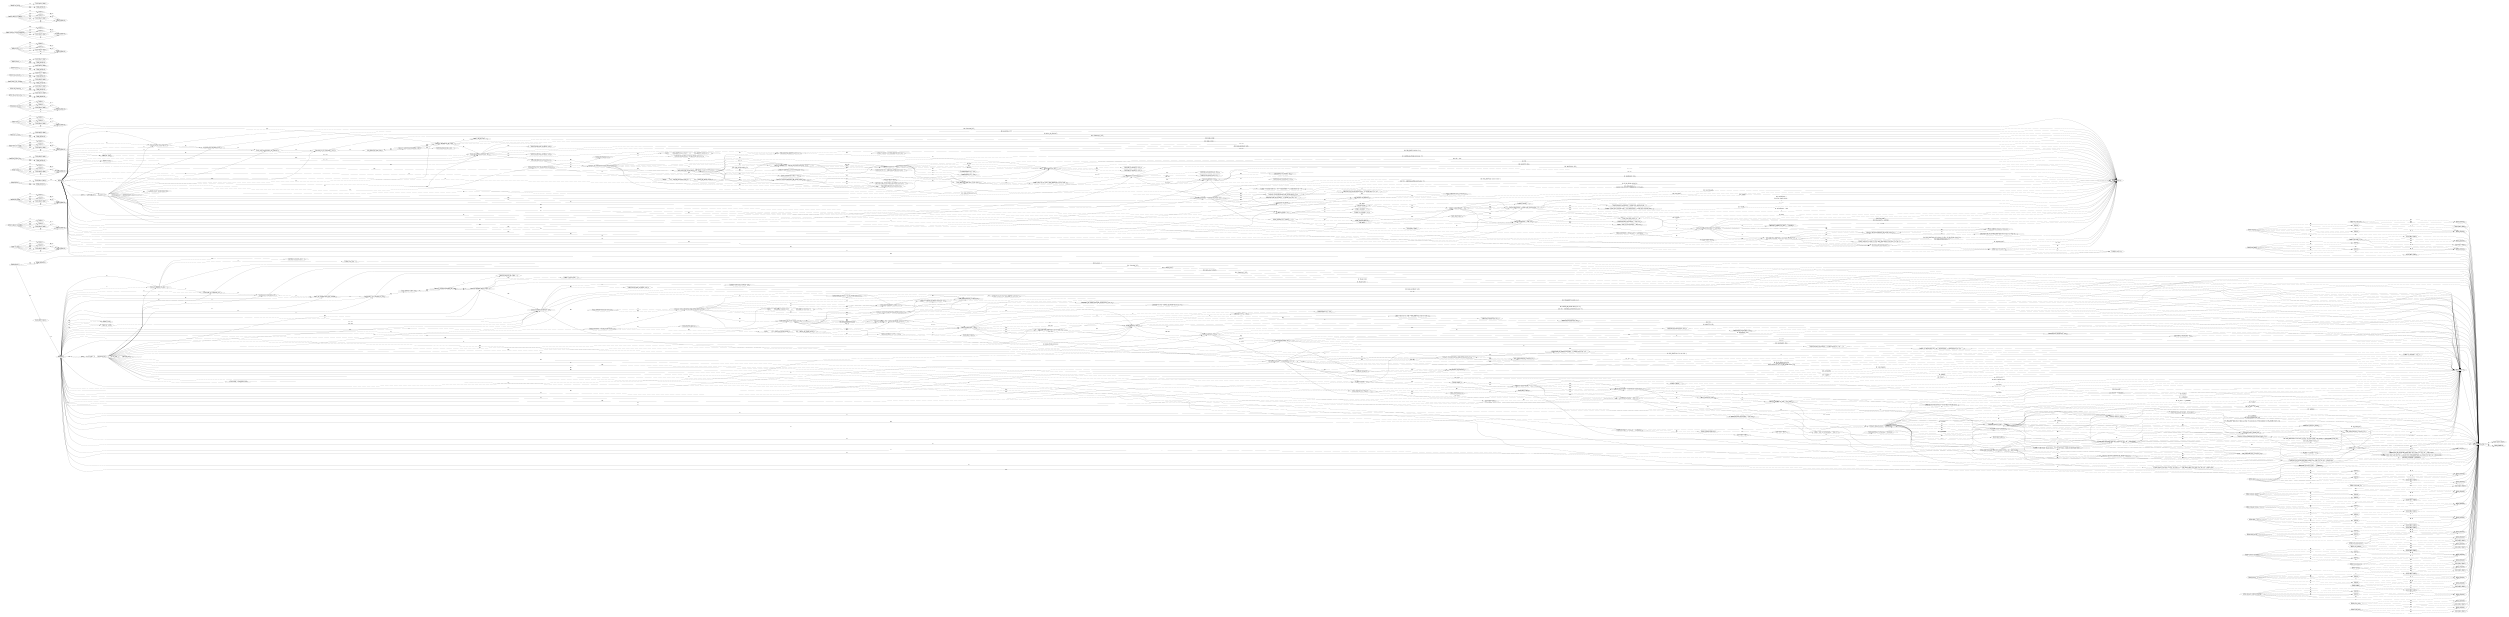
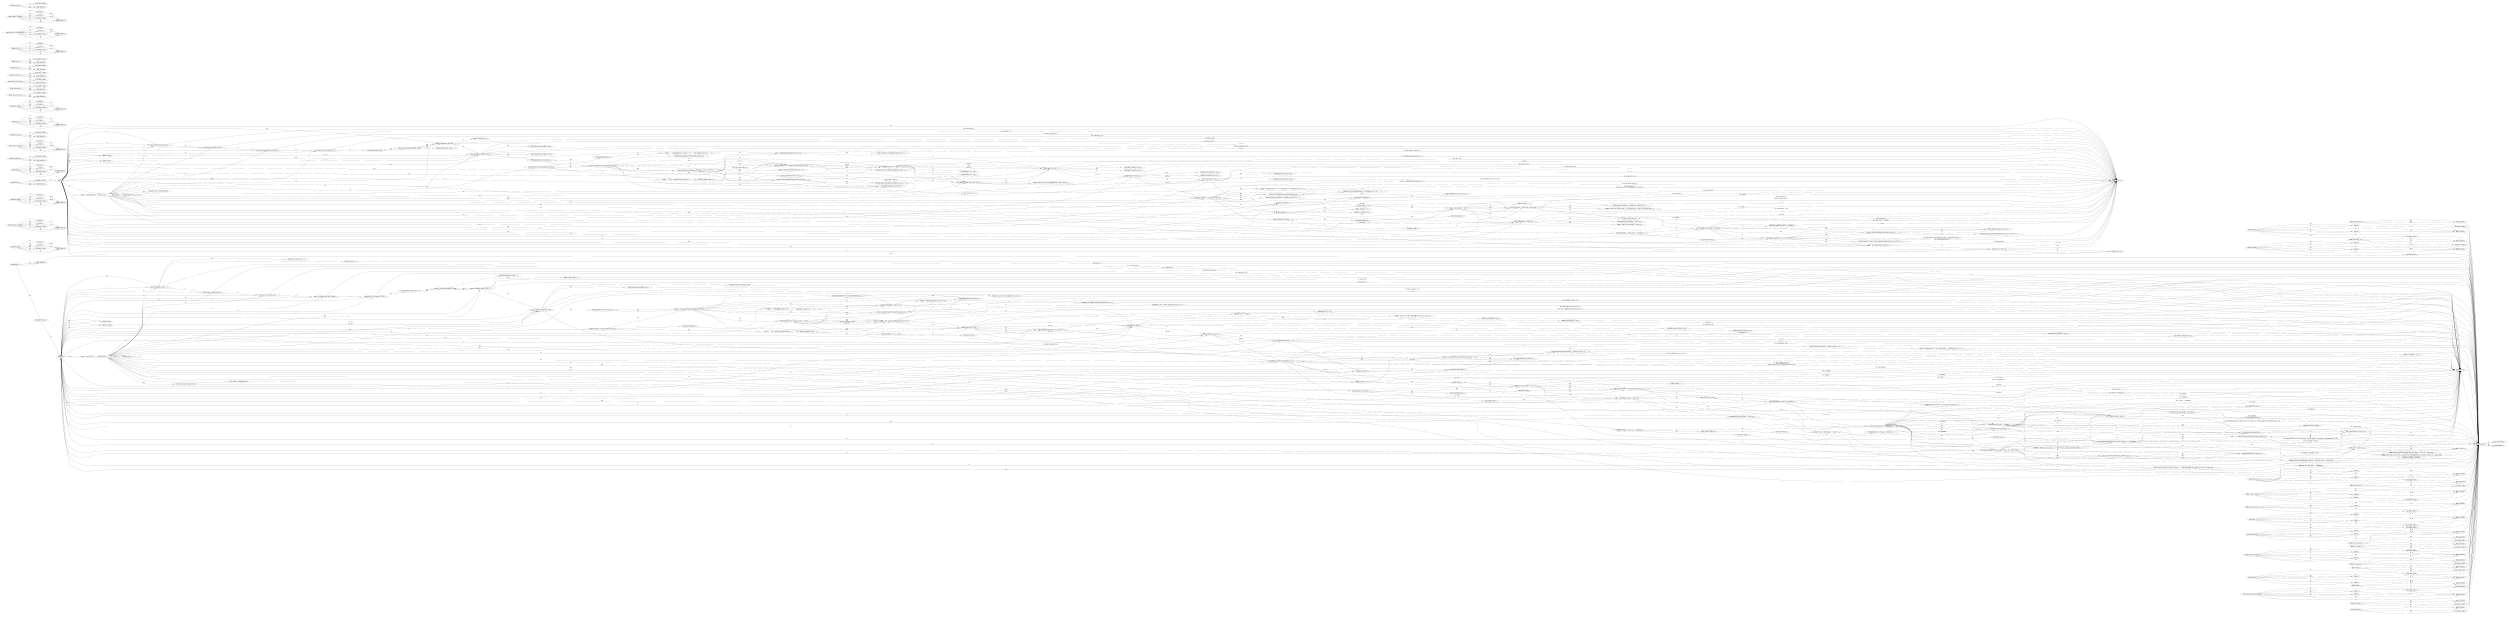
none -> (186, 384)
